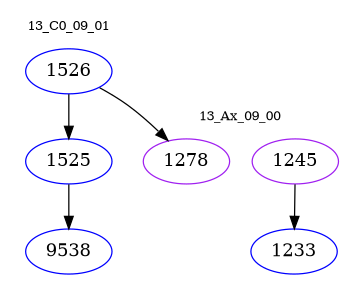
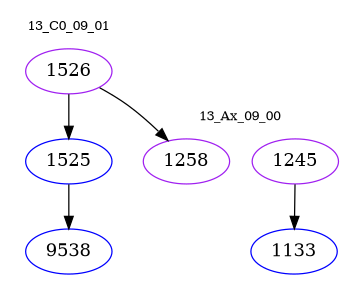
(69, 71) -> (69, 71)
(186, 161) -> (186, 161)
(294, 252) -> (294, 252)
